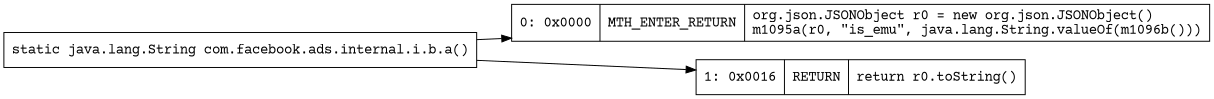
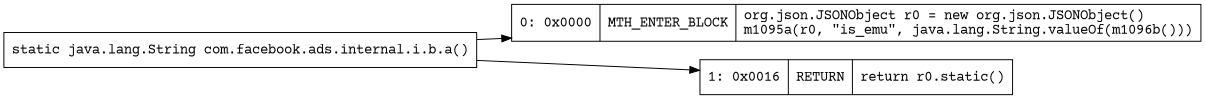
(672, 22) -> (668, 22)
(937, 77) -> (932, 77)
